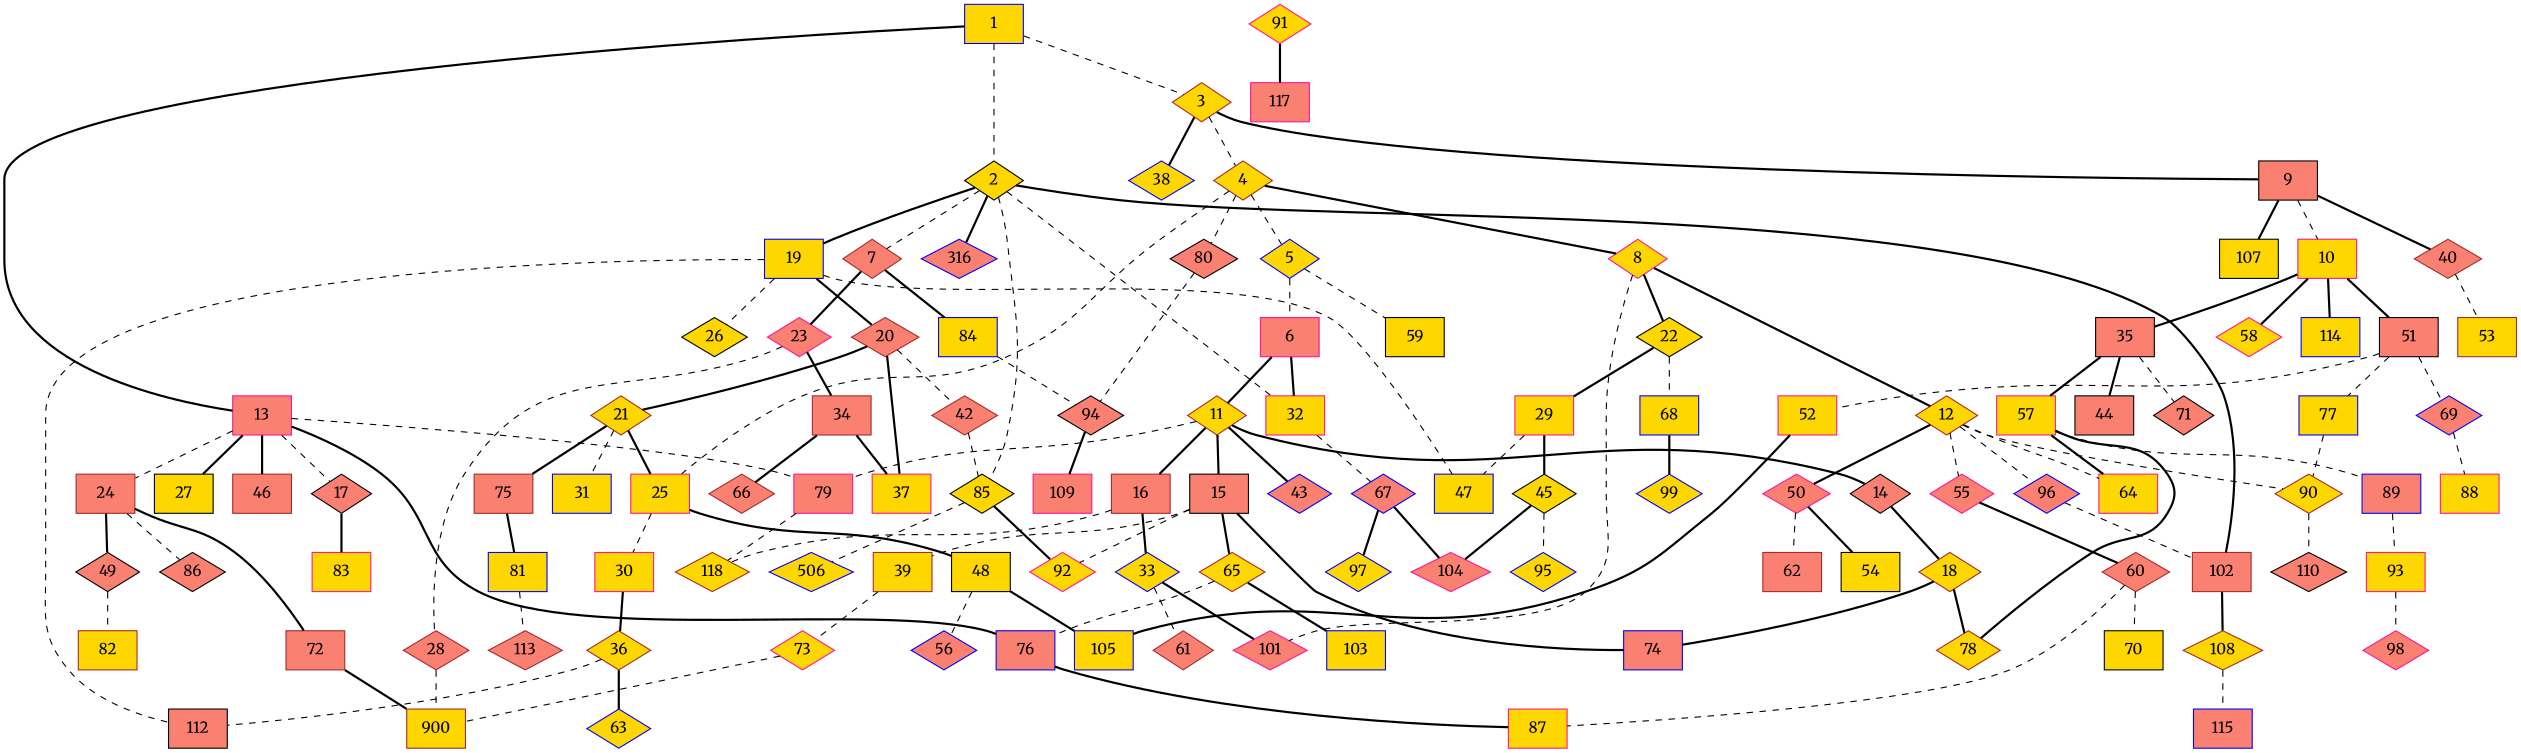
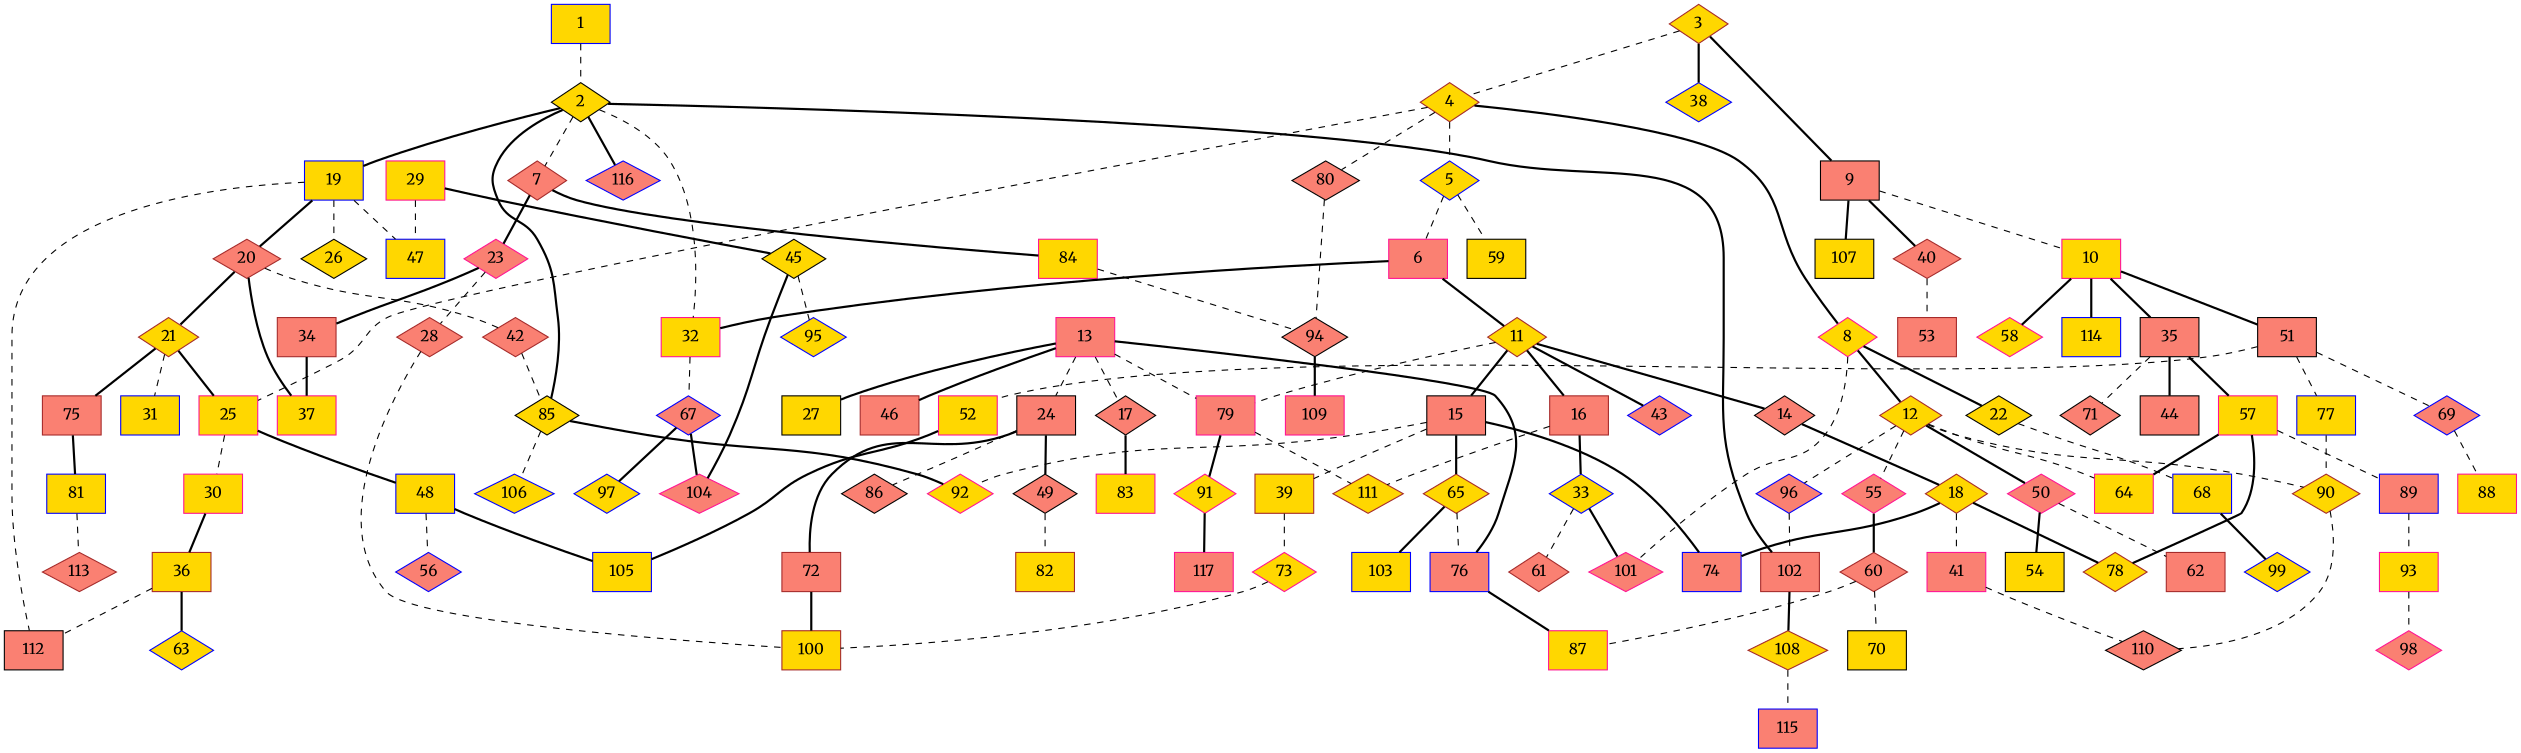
(1104, 65) -> none
(287, 86) -> none
(959, 259) -> (623, 181)
(968, 337) -> (1068, 259)
(2487, 337) -> (1927, 337)
(1017, 339) -> (532, 232)
(1618, 370) -> none
none -> (1215, 456)
(105, 494) -> (1046, 415)
(742, 494) -> none
(712, 572) -> (1368, 494)
(811, 572) -> (514, 494)
(981, 572) -> (425, 494)
none -> (1956, 572)
(619, 650) -> (182, 572)
(436, 729) -> (811, 650)
